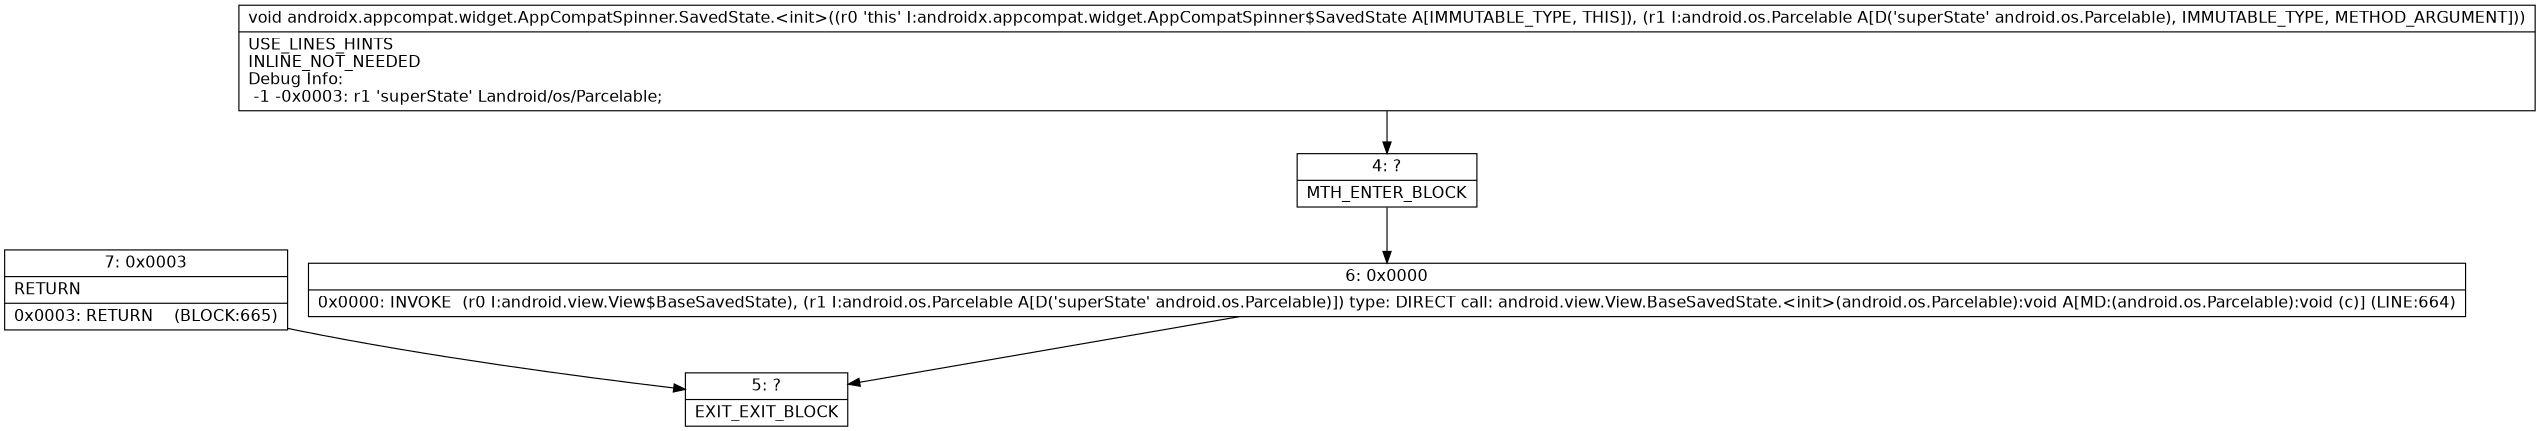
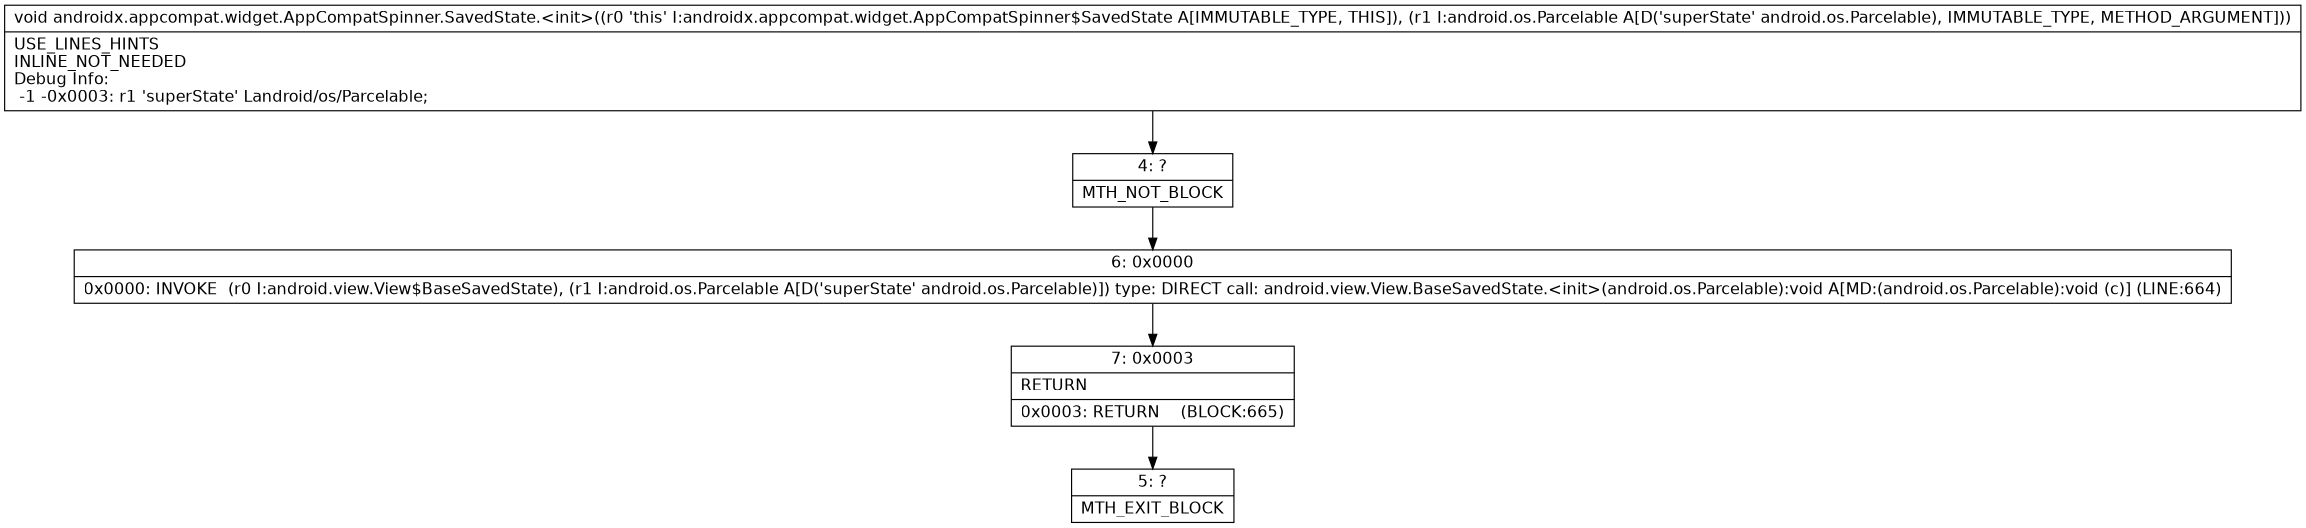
(1387, 193) -> (1153, 193)
(1049, 349) -> (1153, 319)
(767, 412) -> (1153, 509)
